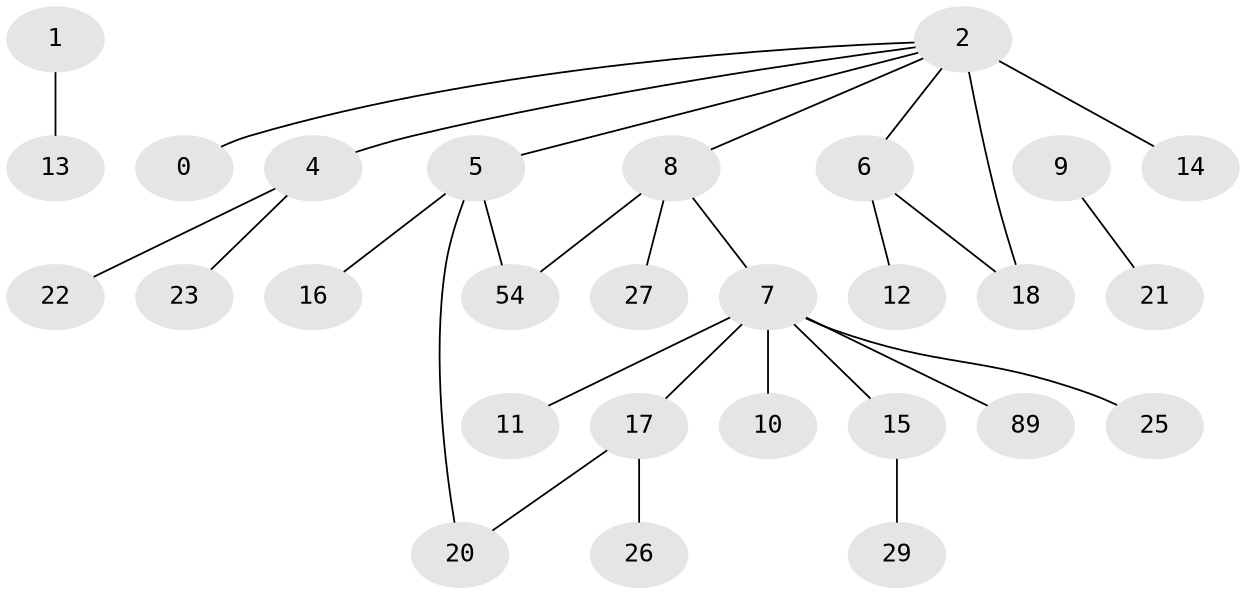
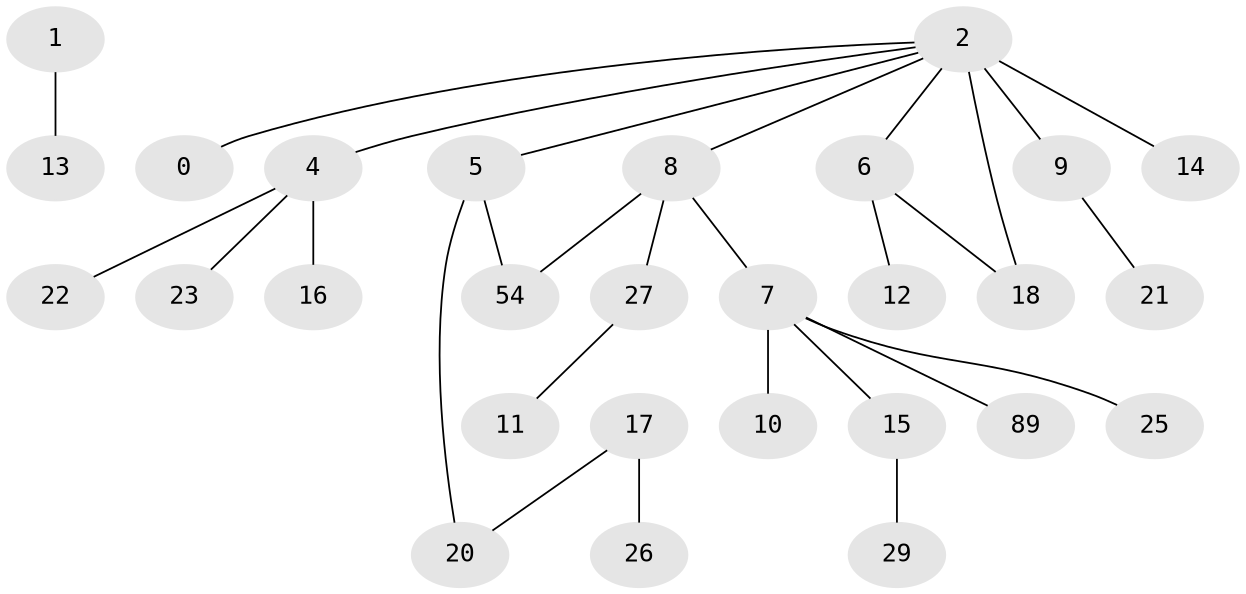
none -> (1012, 104)
(395, 233) -> (313, 233)
(704, 361) -> none
(639, 362) -> (575, 361)
